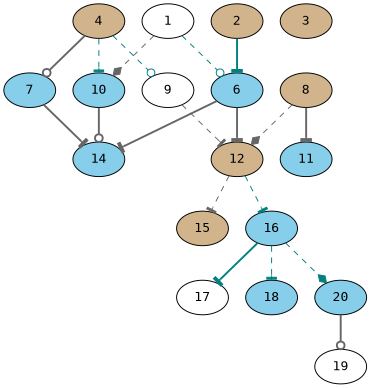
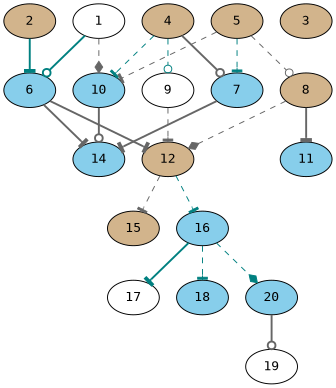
none -> (237, 21)
(200, 53) -> (67, 53)
